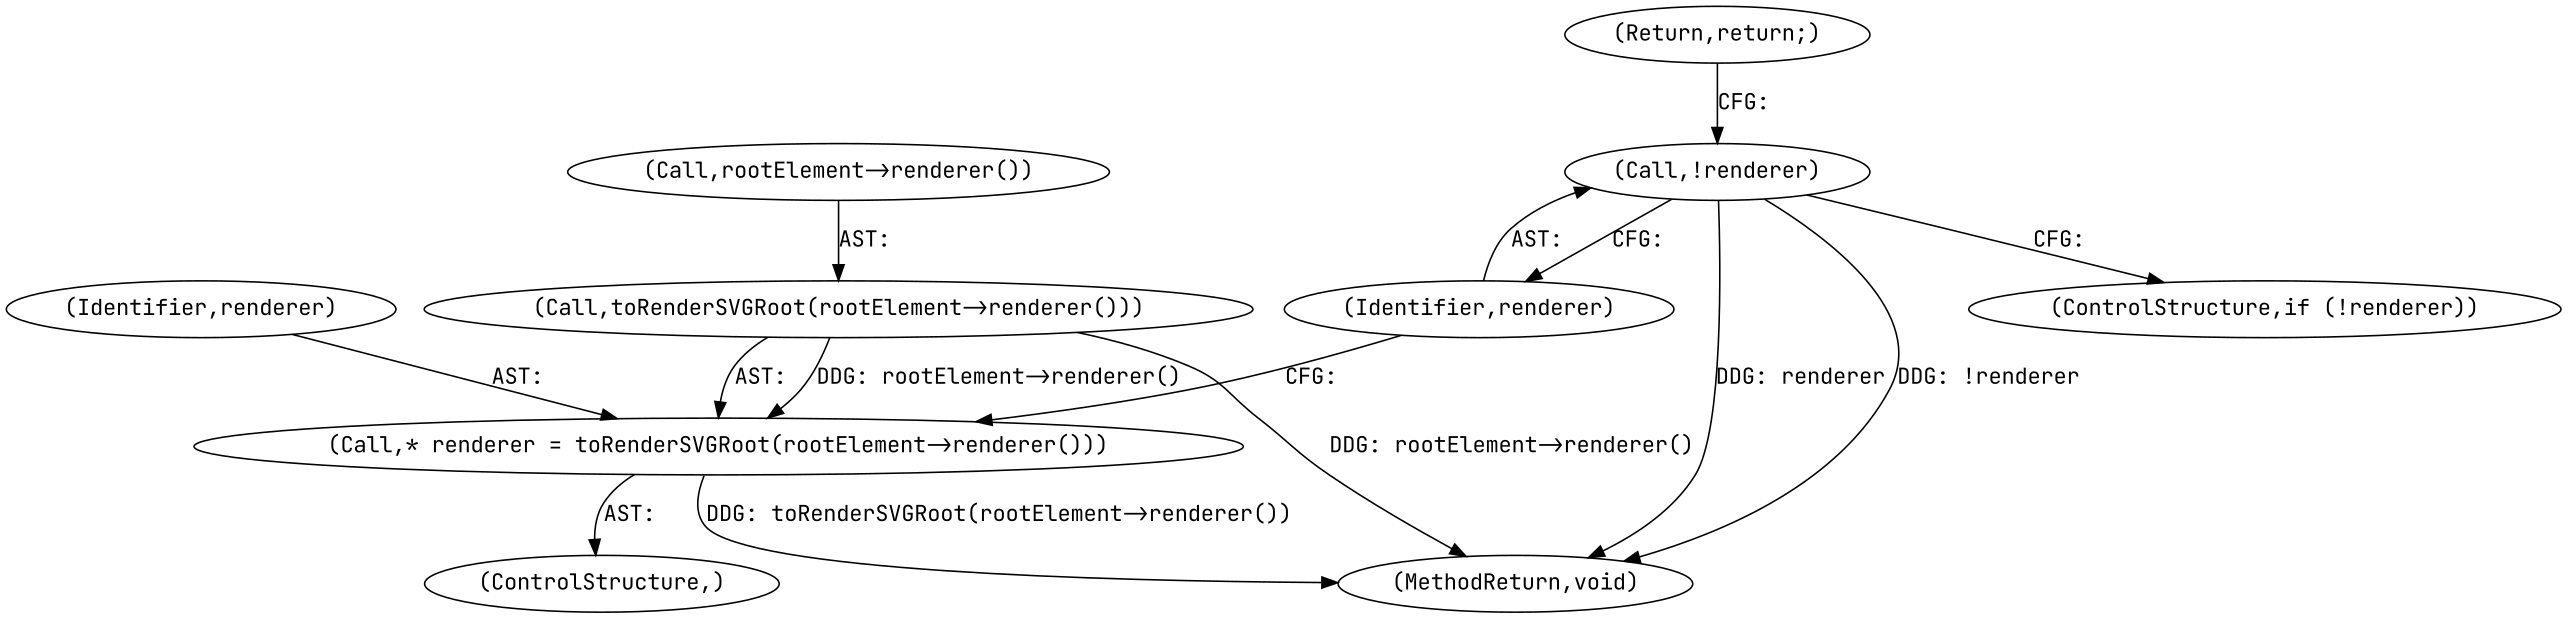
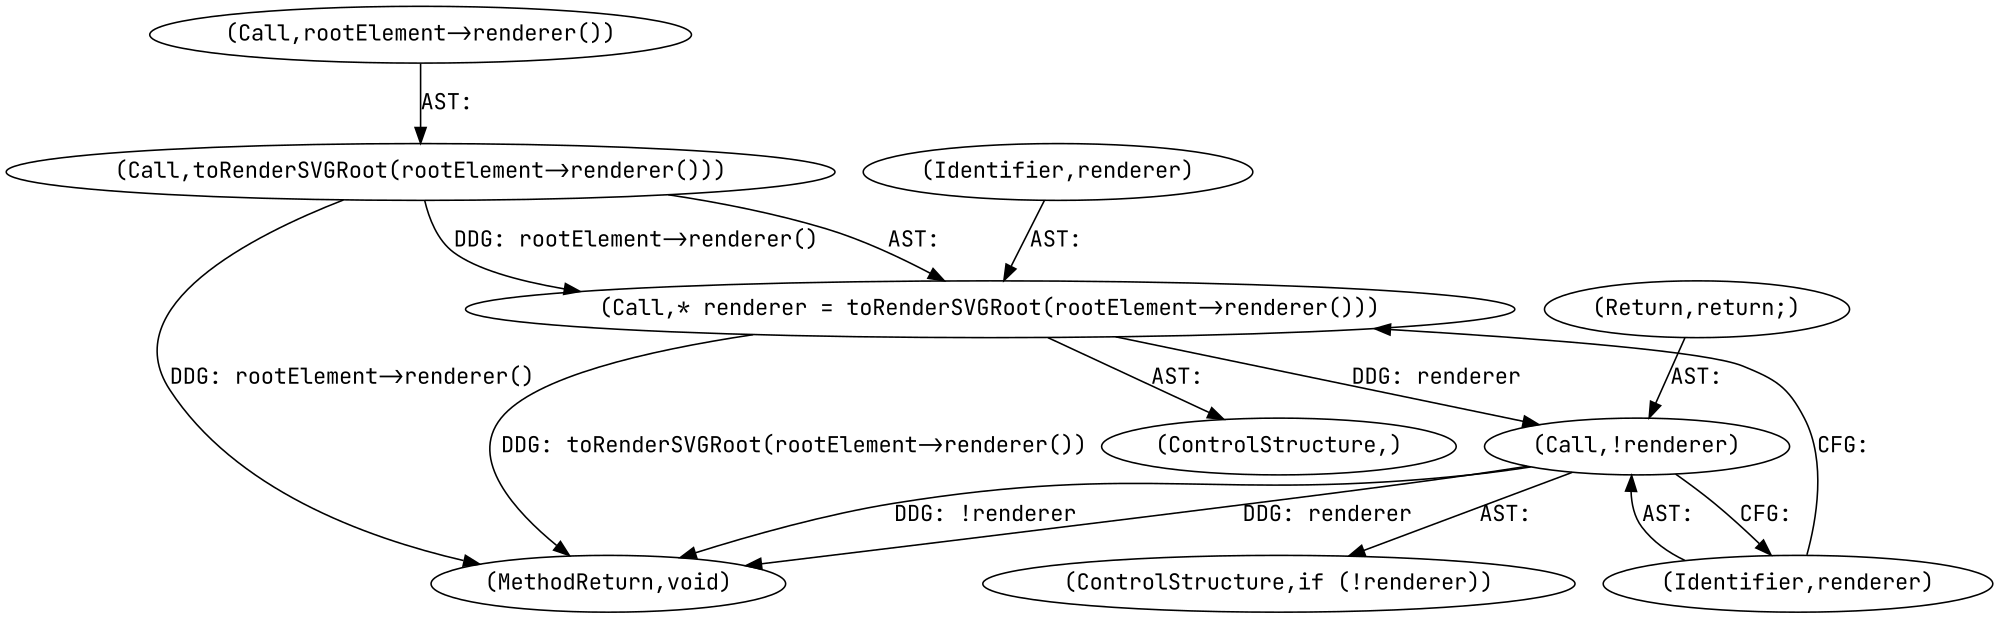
(1751, 103) -> (1703, 378)
(2066, 241) -> (1512, 515)
none -> (1319, 379)
